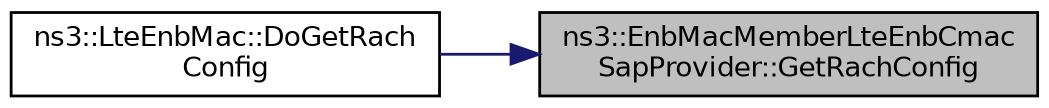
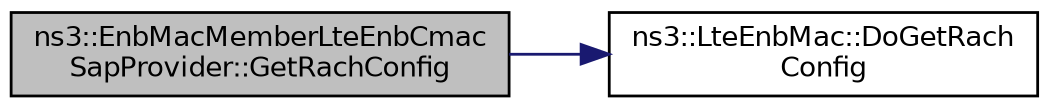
(475, 54) -> (545, 54)
